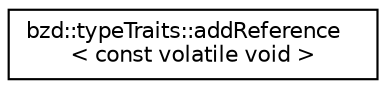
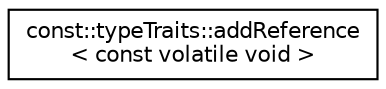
(193, 44) -> (193, 44)
